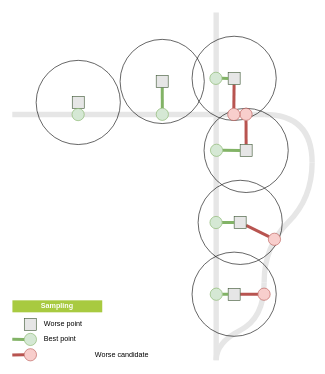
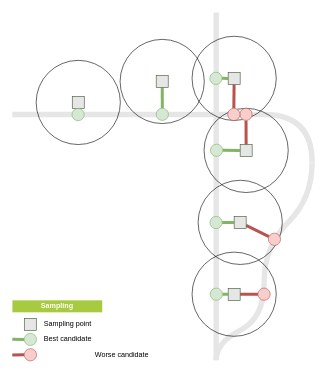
(64, 324) -> (69, 324)
(62, 339) -> (70, 339)
